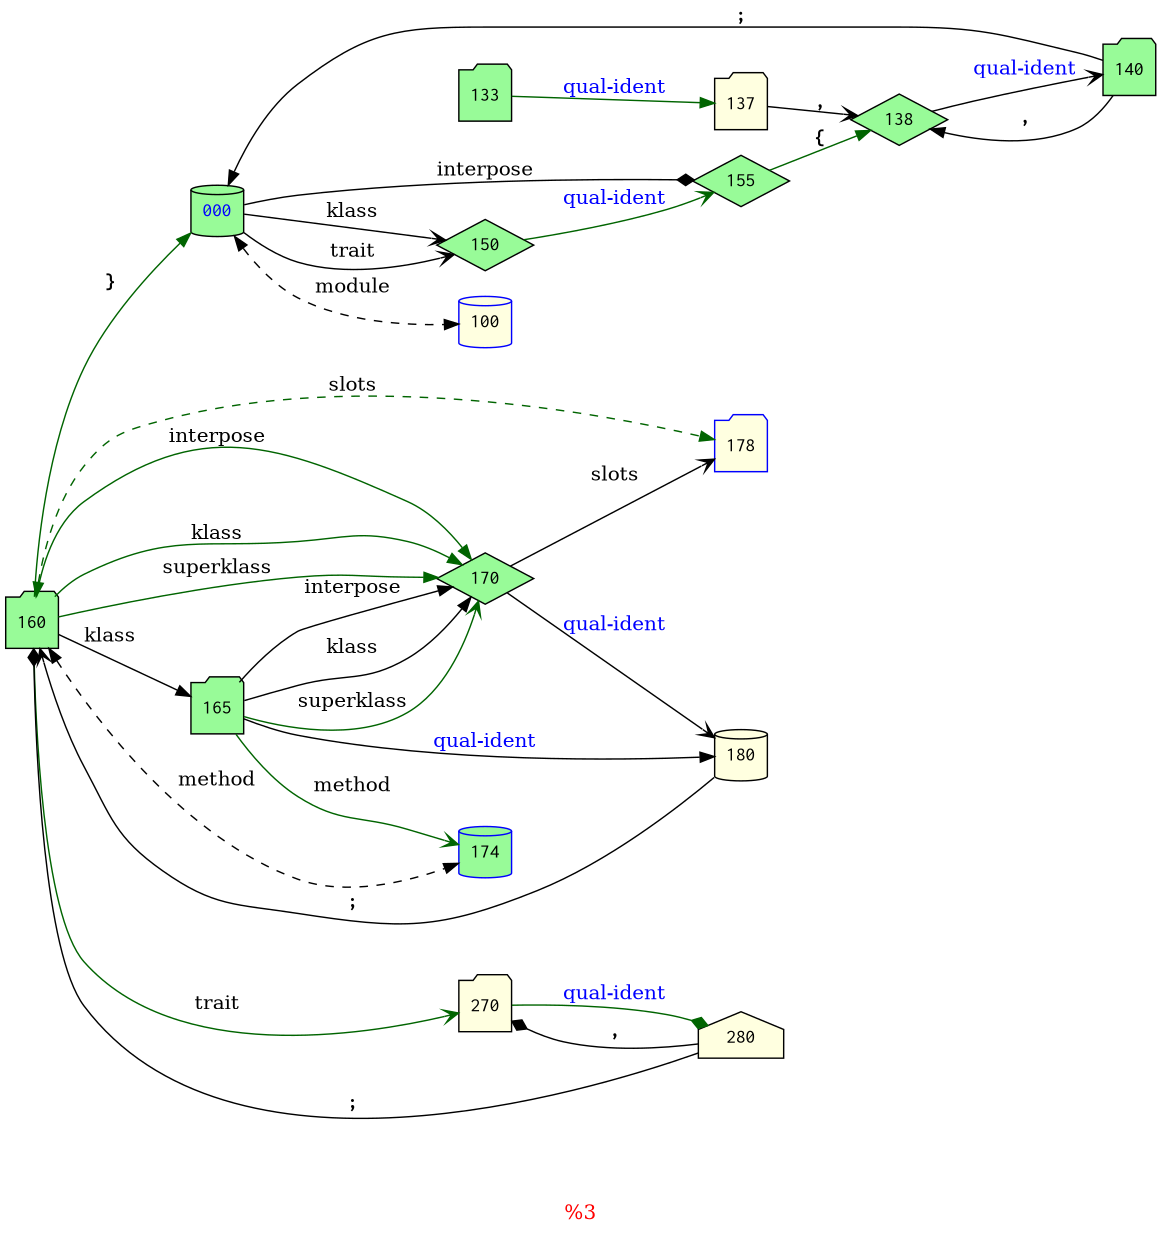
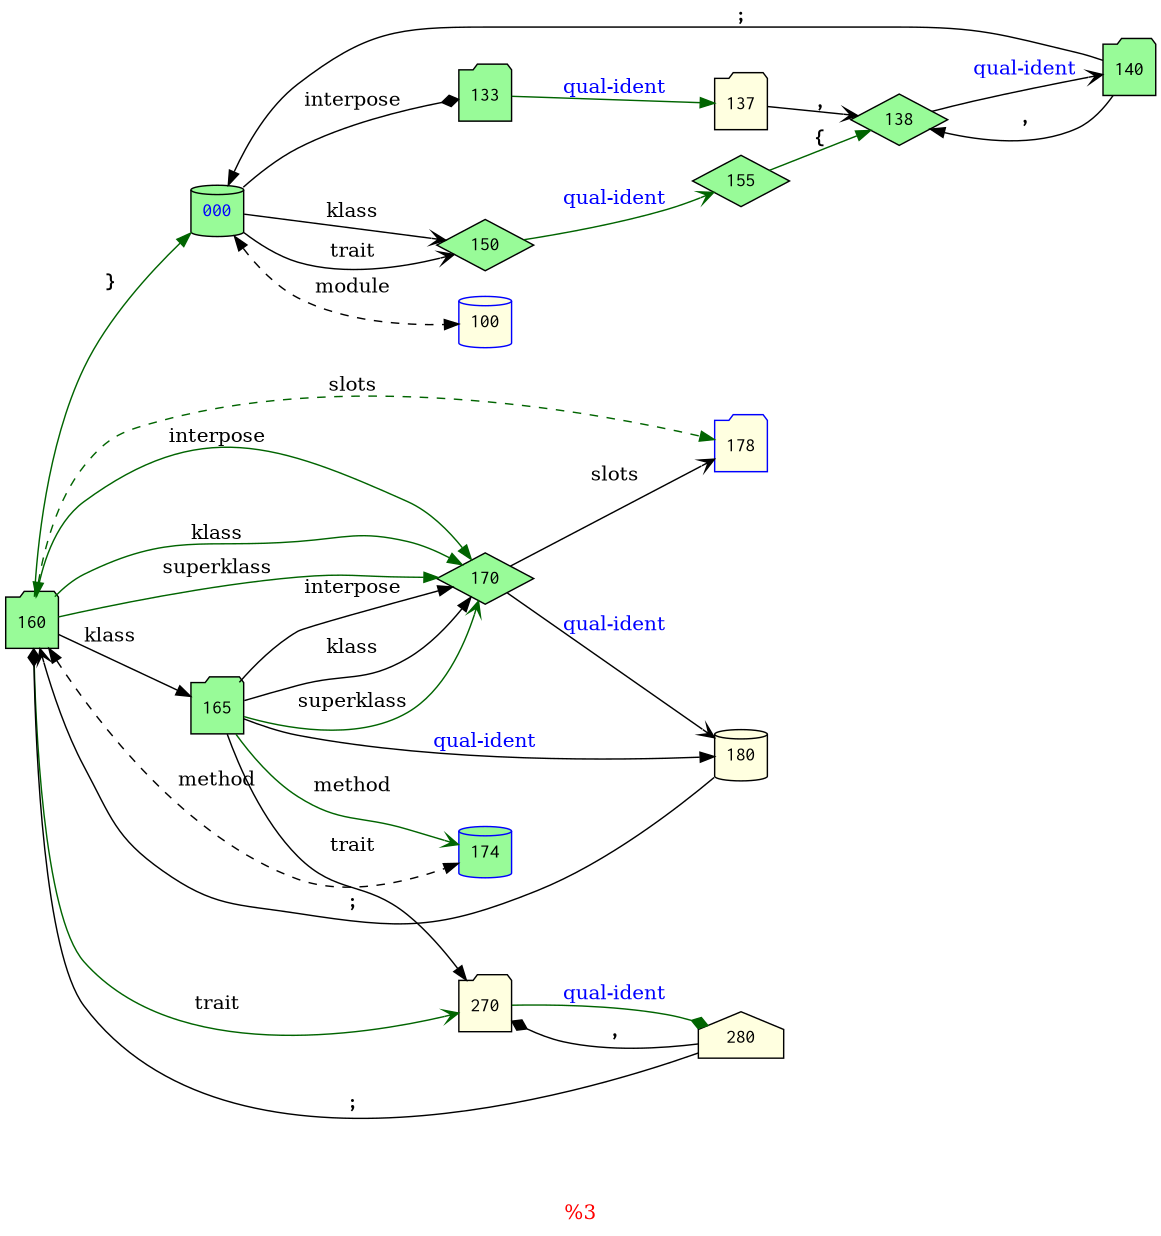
(460, 183) -> (336, 131)
none -> (320, 874)
